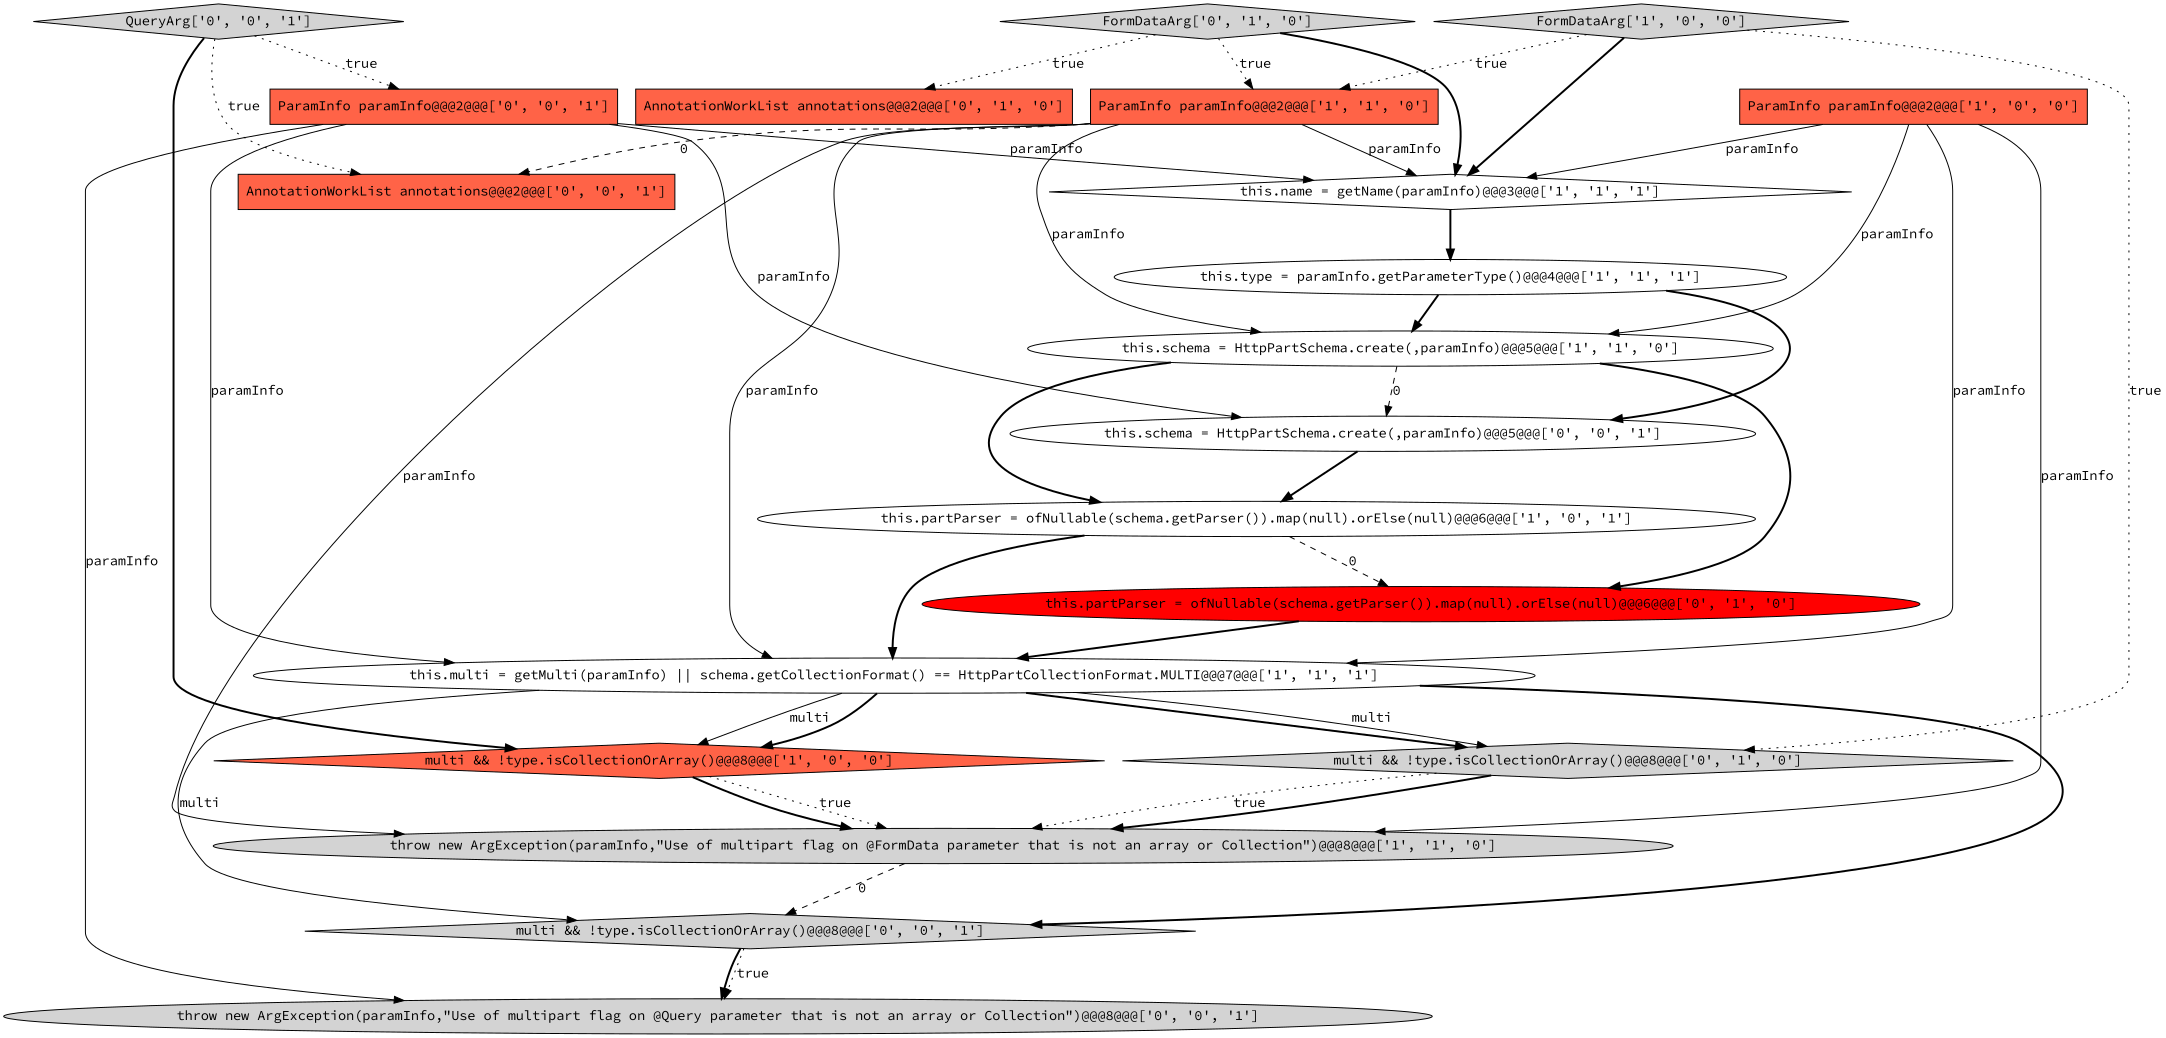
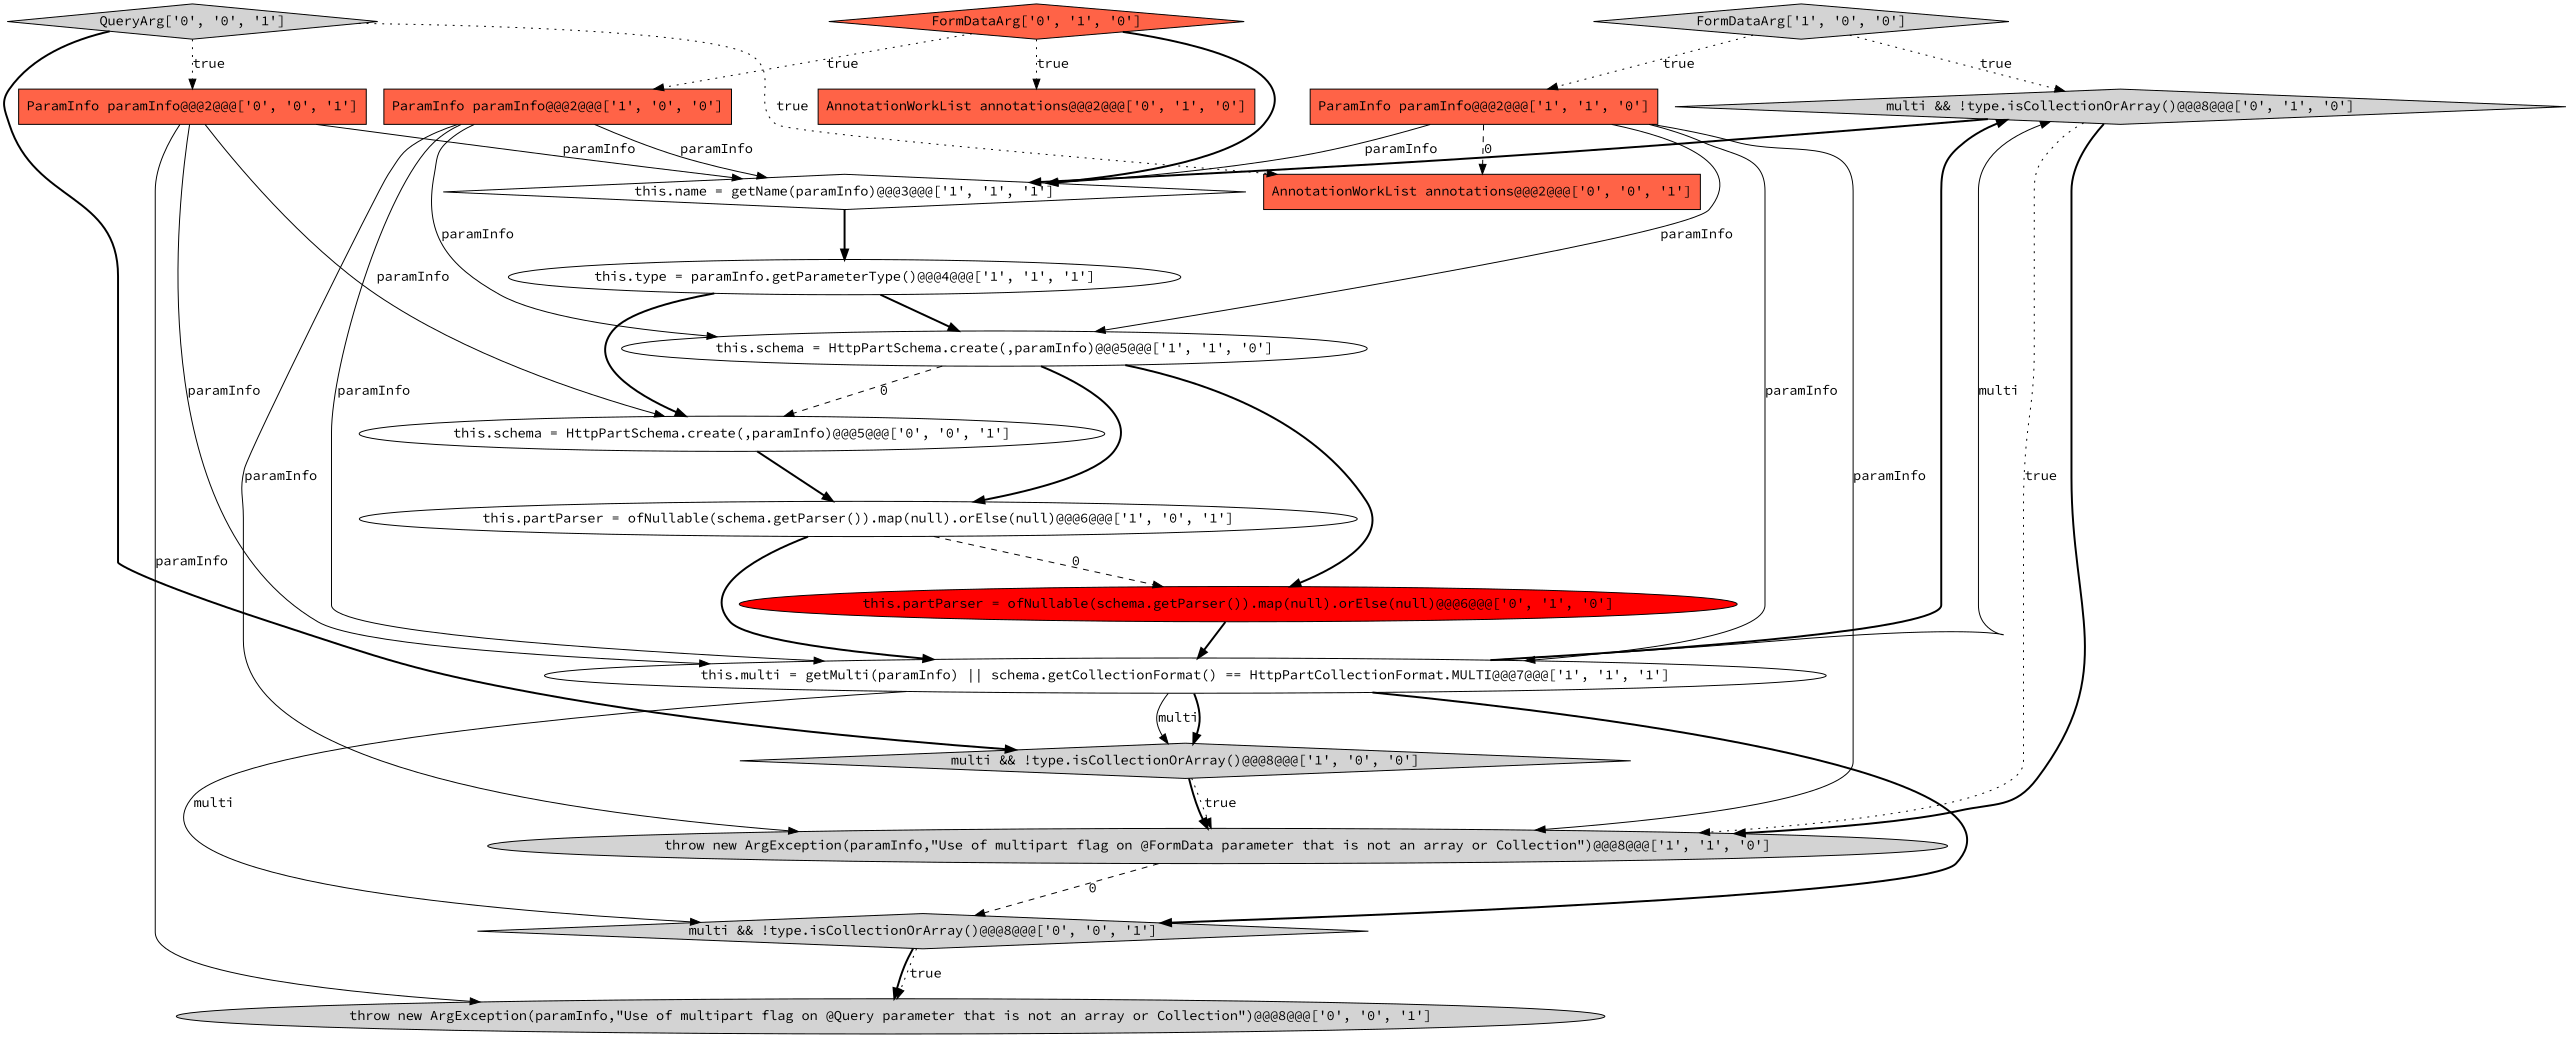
(1208, 22) -> (1036, 22)
(1233, 59) -> (818, 61)
(1550, 103) -> (1515, 155)
(659, 761) -> (1185, 761)
